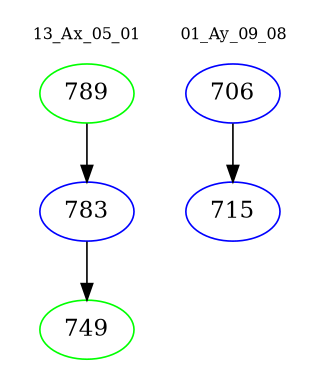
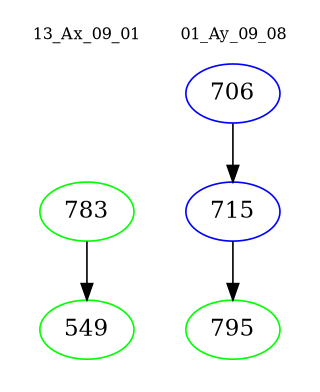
(87, 35) -> (87, 35)
(87, 93) -> none
(87, 212) -> (87, 212)
(87, 330) -> (87, 330)
none -> (233, 330)
